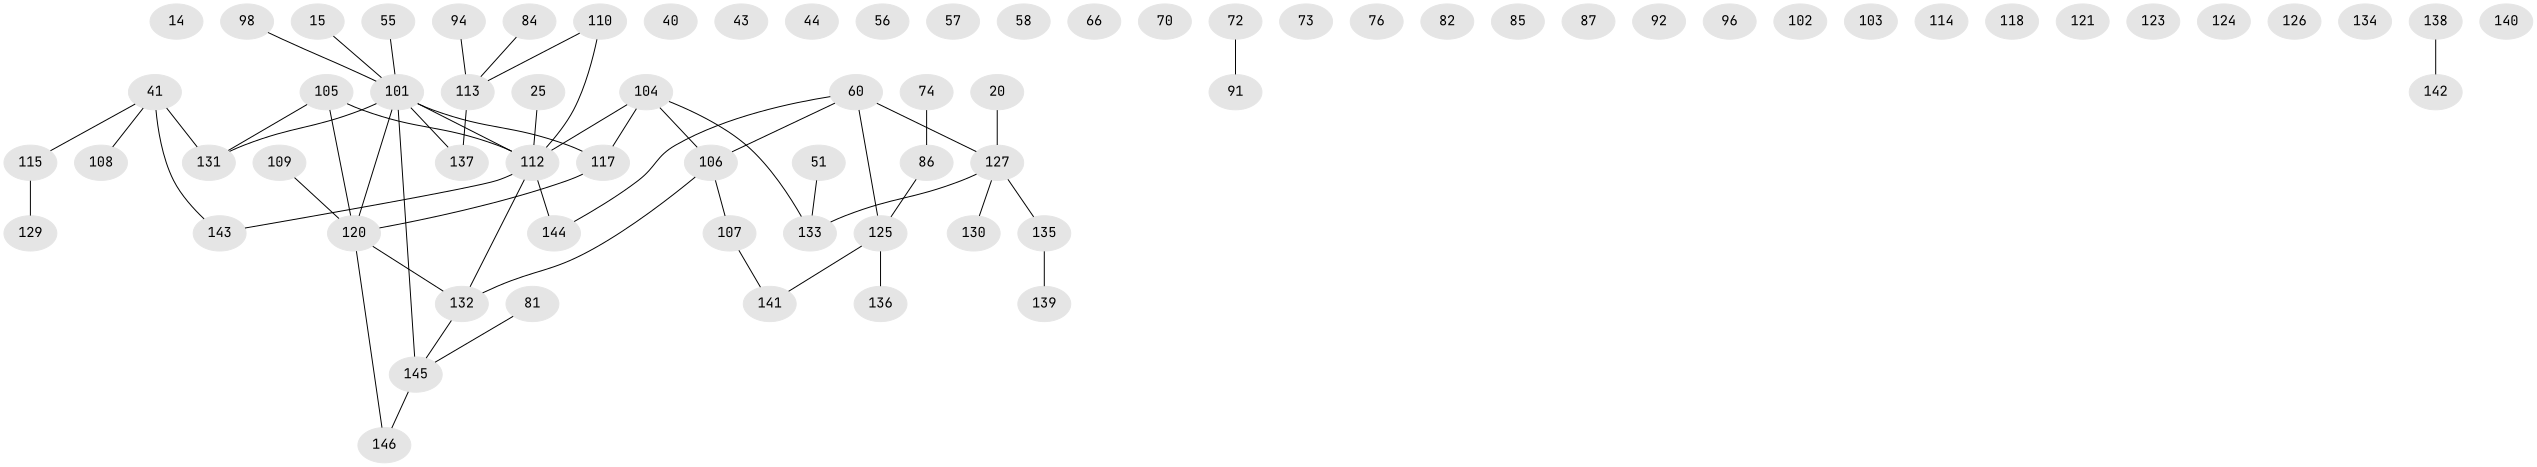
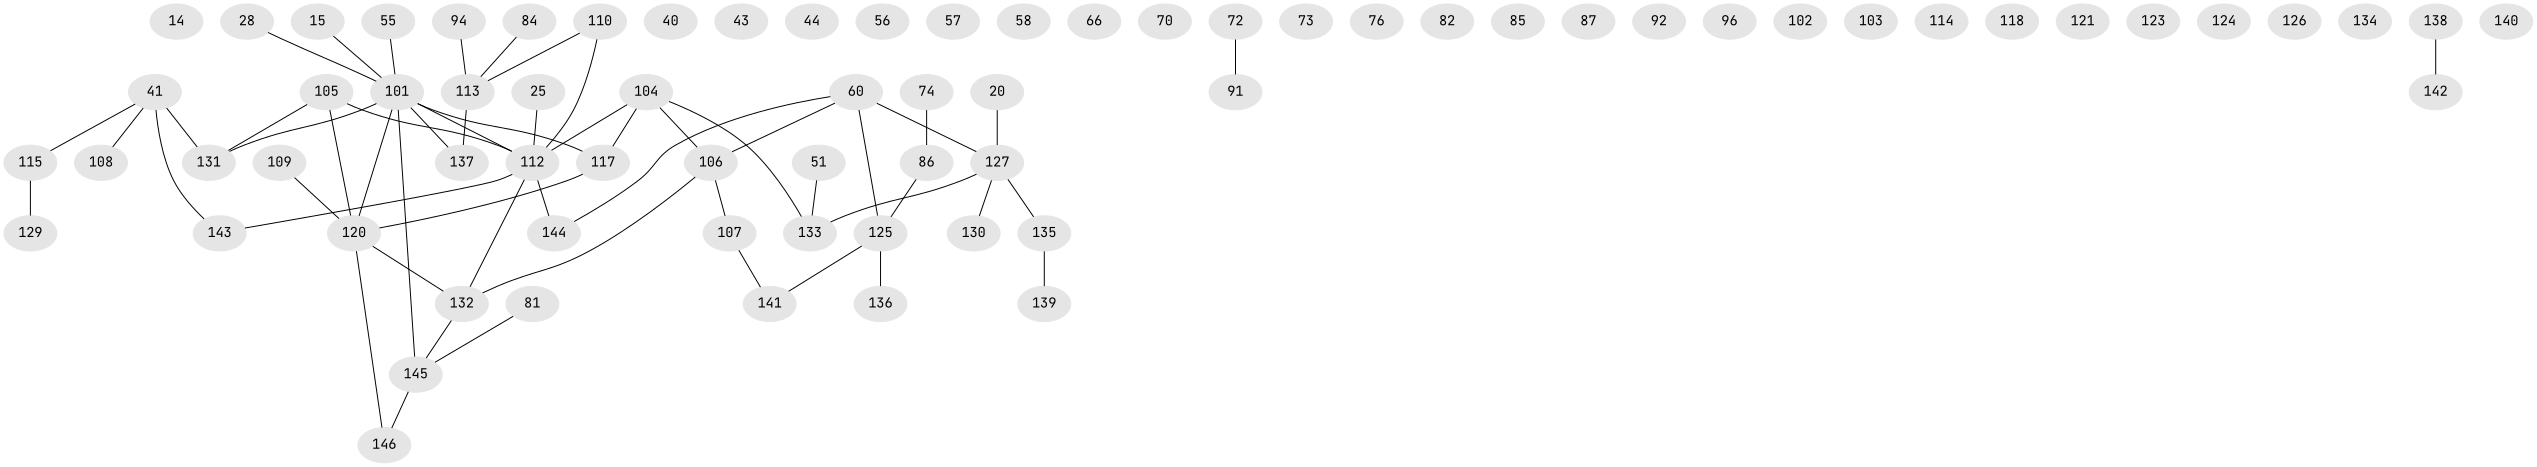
(247, 22) -> (247, 22)
